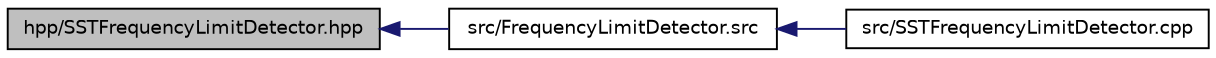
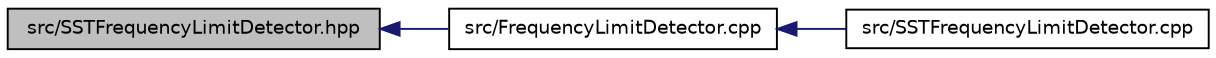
(194, 29) -> (194, 29)
(613, 29) -> (613, 29)
